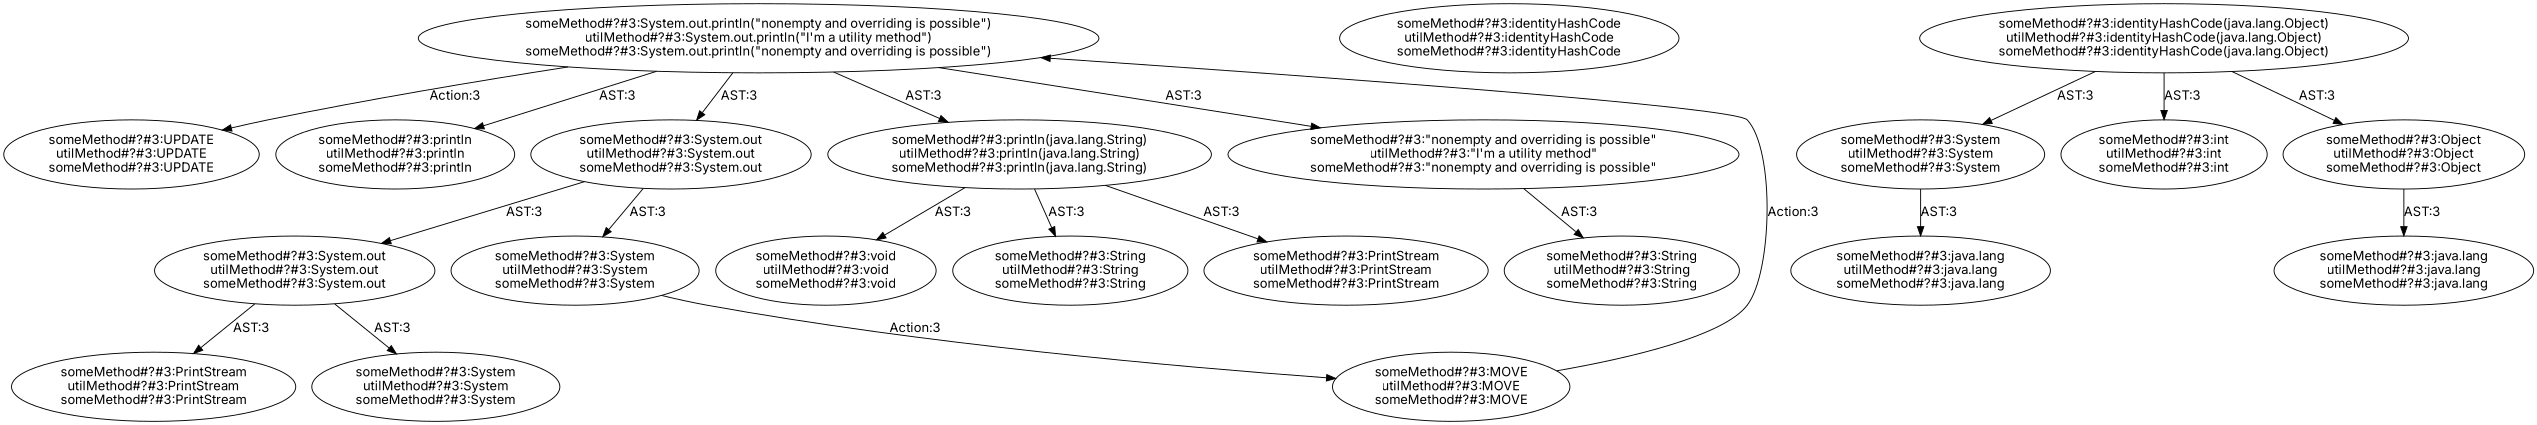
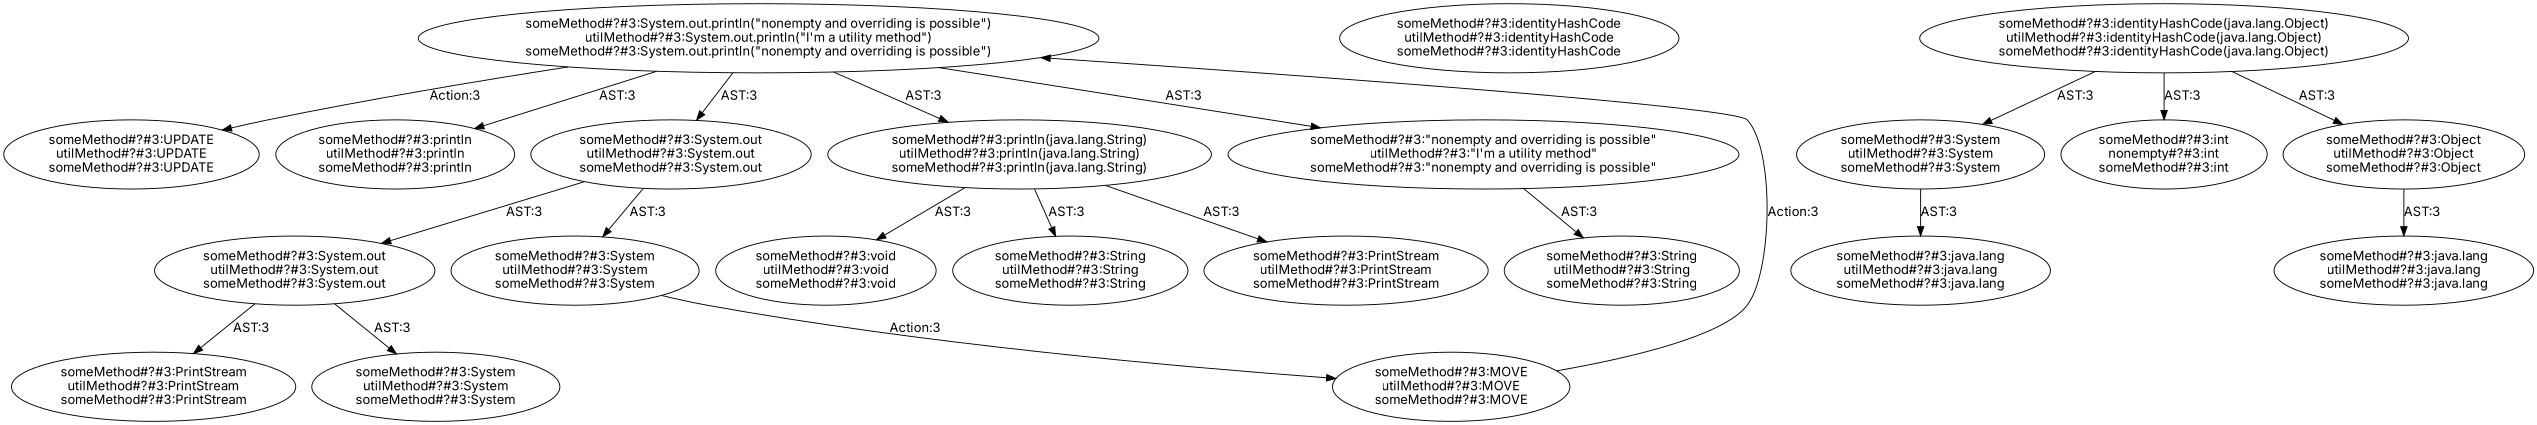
(2164, 154) -> (2164, 154)
